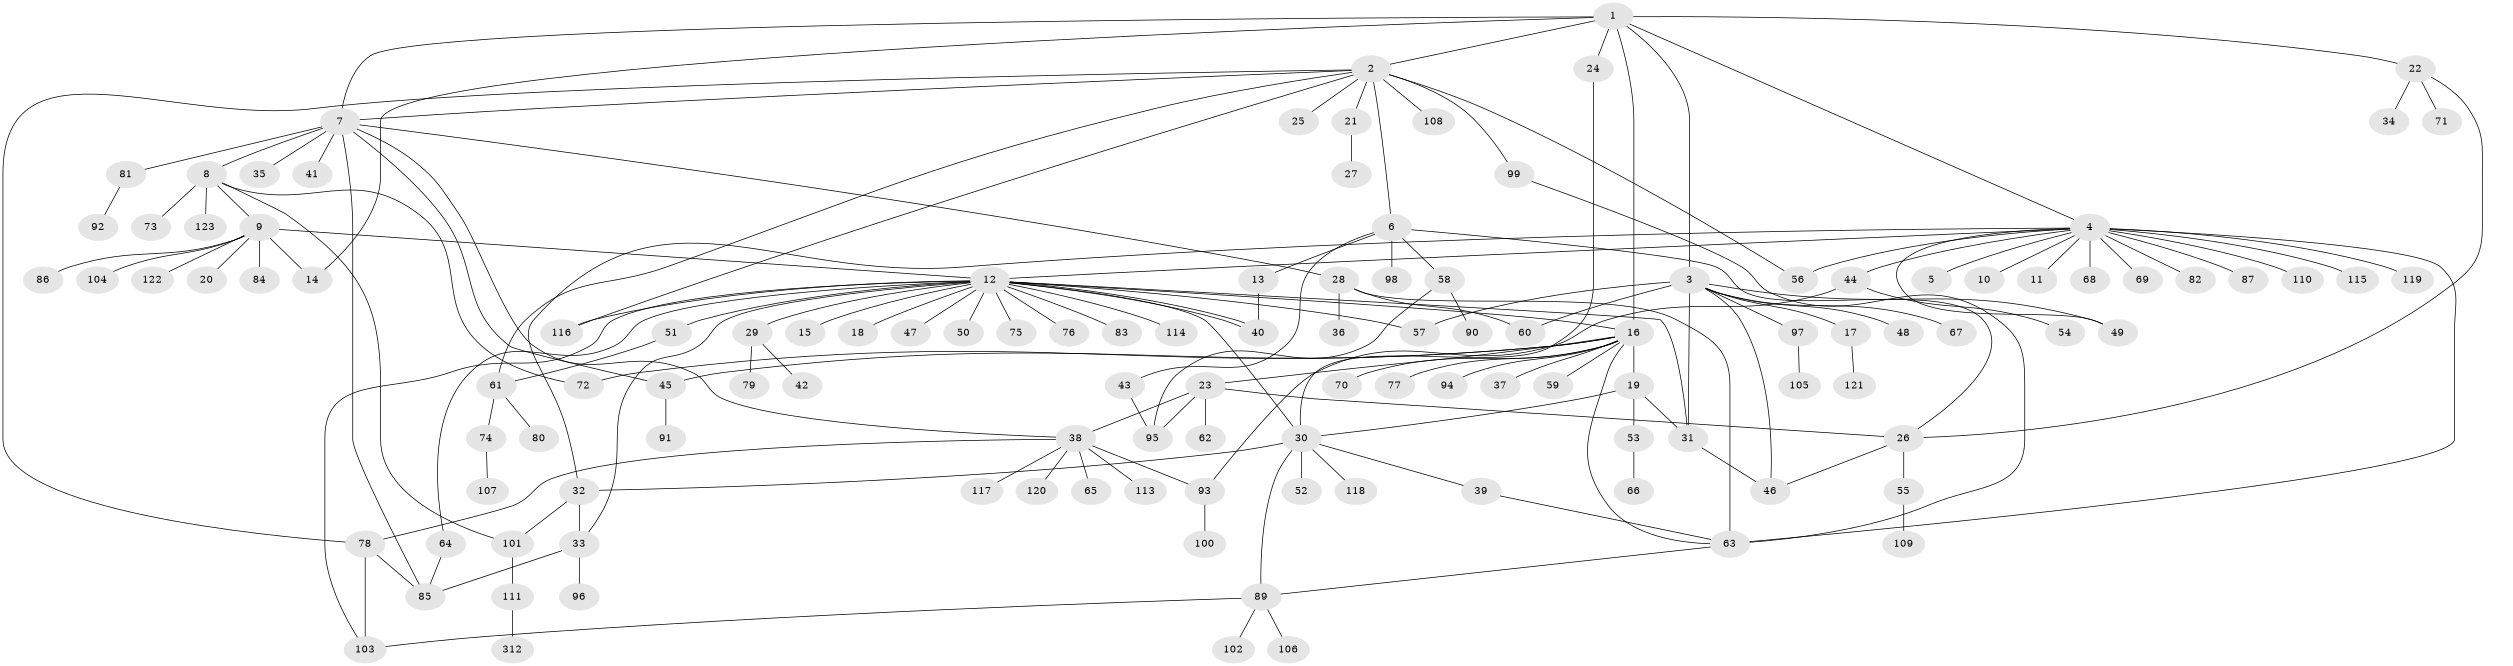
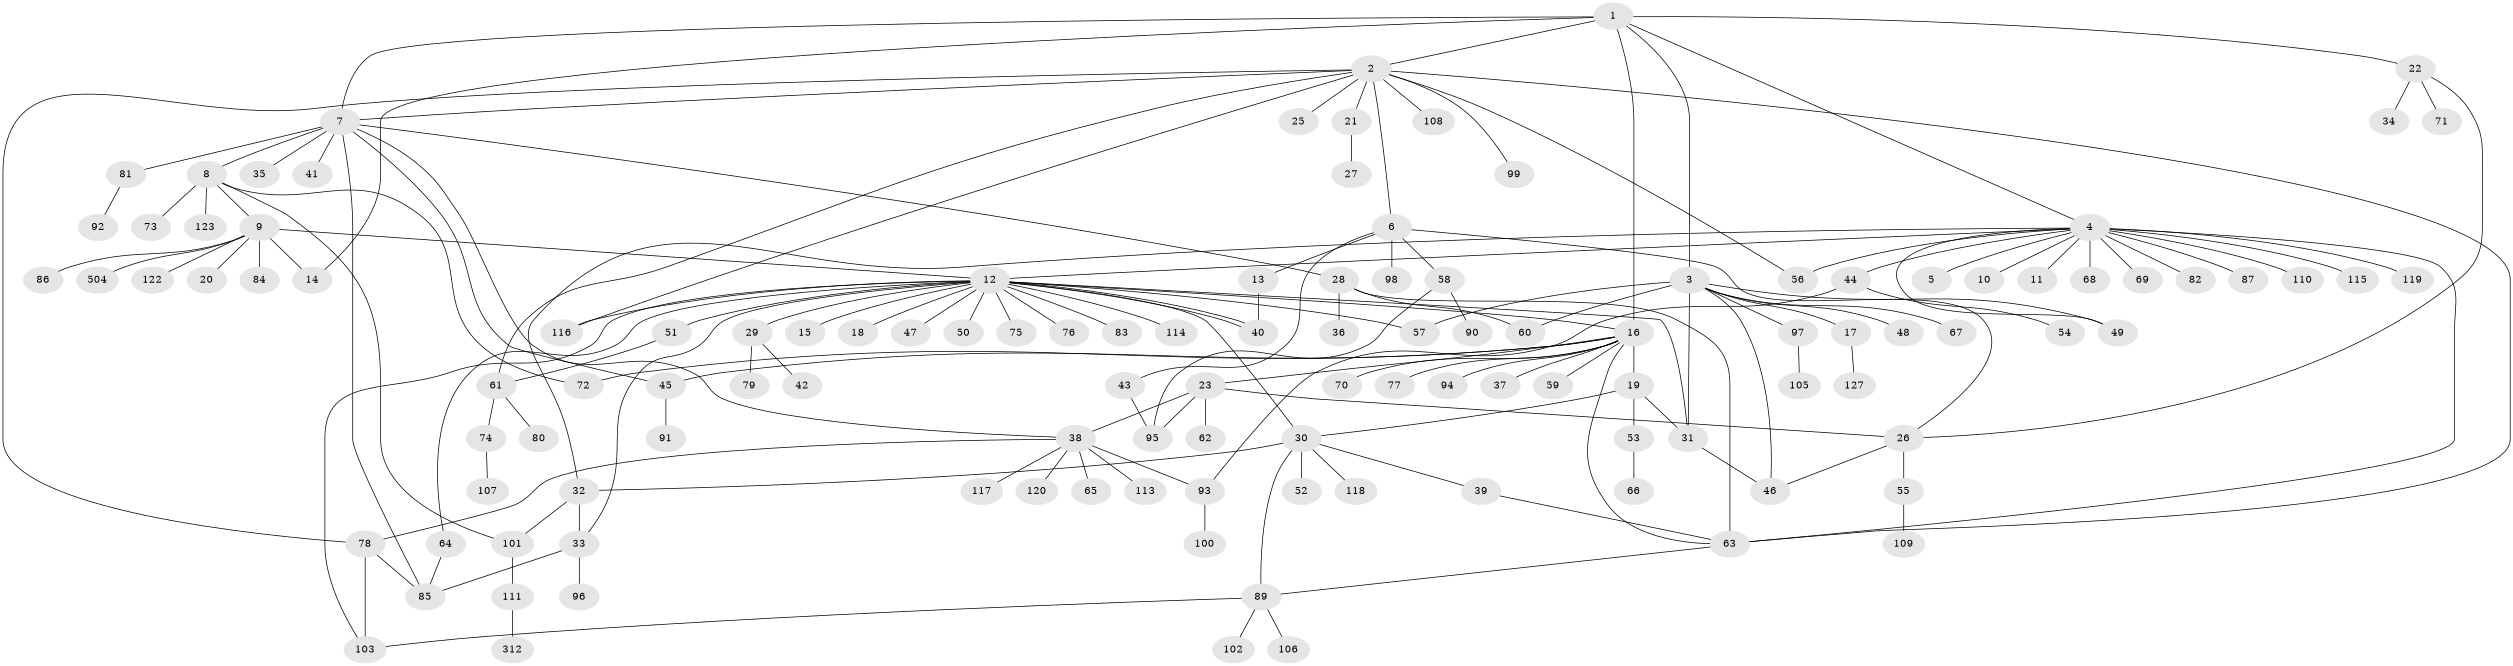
(1594, 69) -> none
(98, 280) -> (98, 280)
(2009, 330) -> (2423, 221)
(1855, 386) -> (1855, 386)
